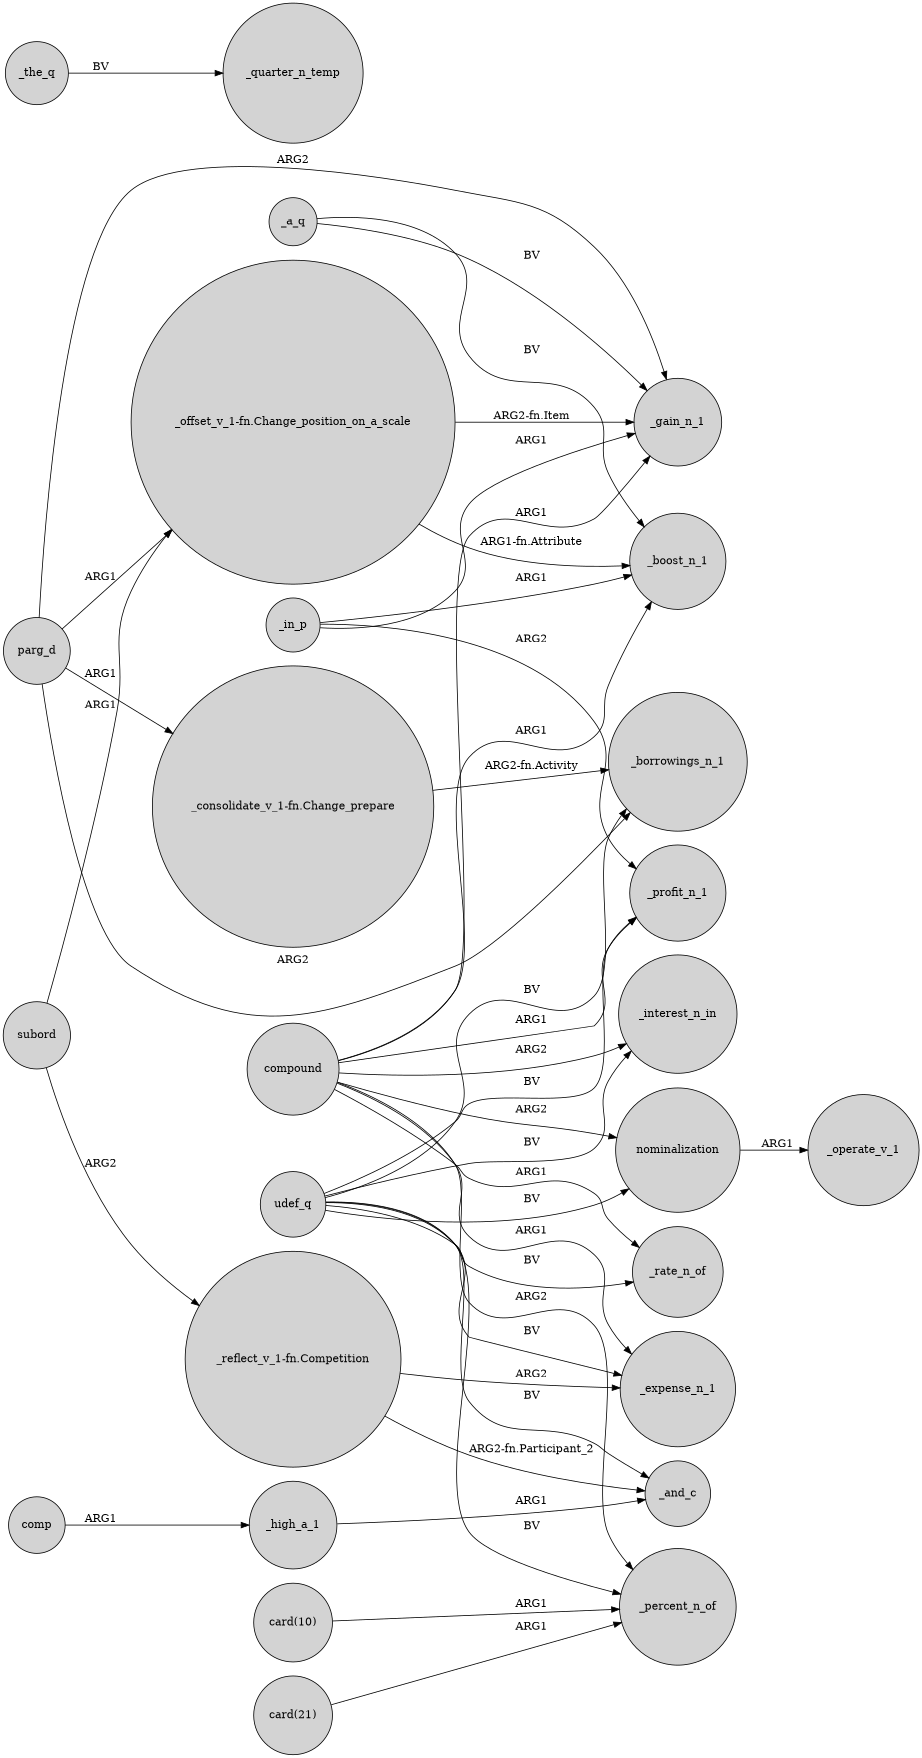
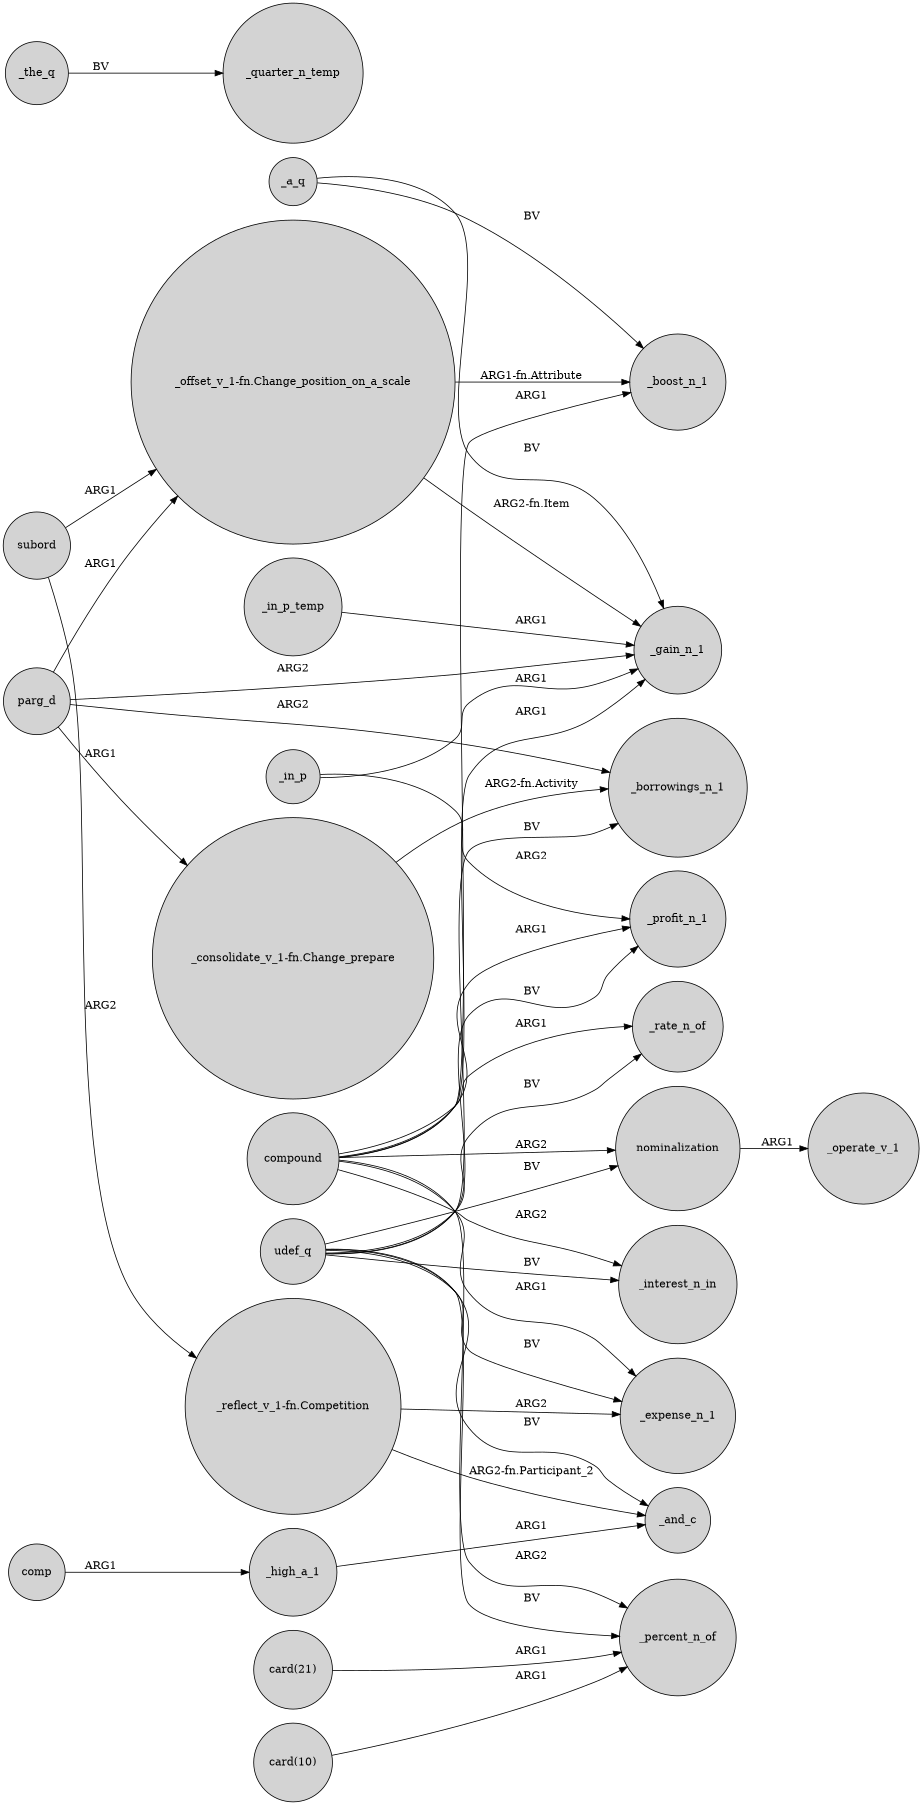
(473, 605) -> none
none -> (293, 607)
